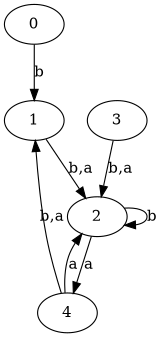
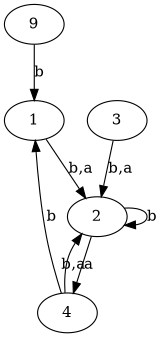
(34, 24) -> (34, 24)
(52, 217) -> (52, 217)
(74, 265) -> (74, 265)
